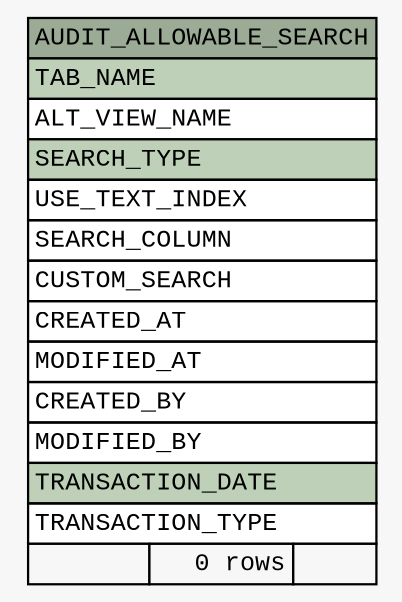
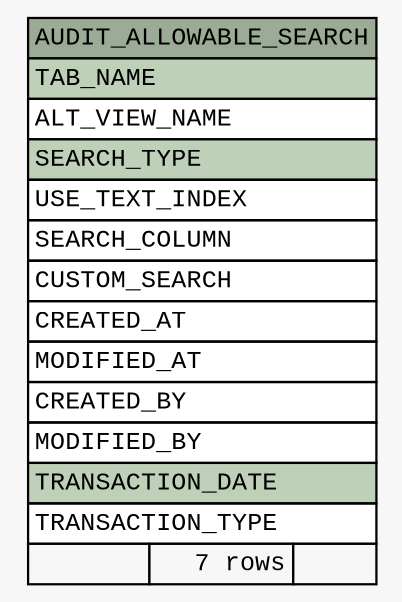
(240, 563) -> (240, 563)
